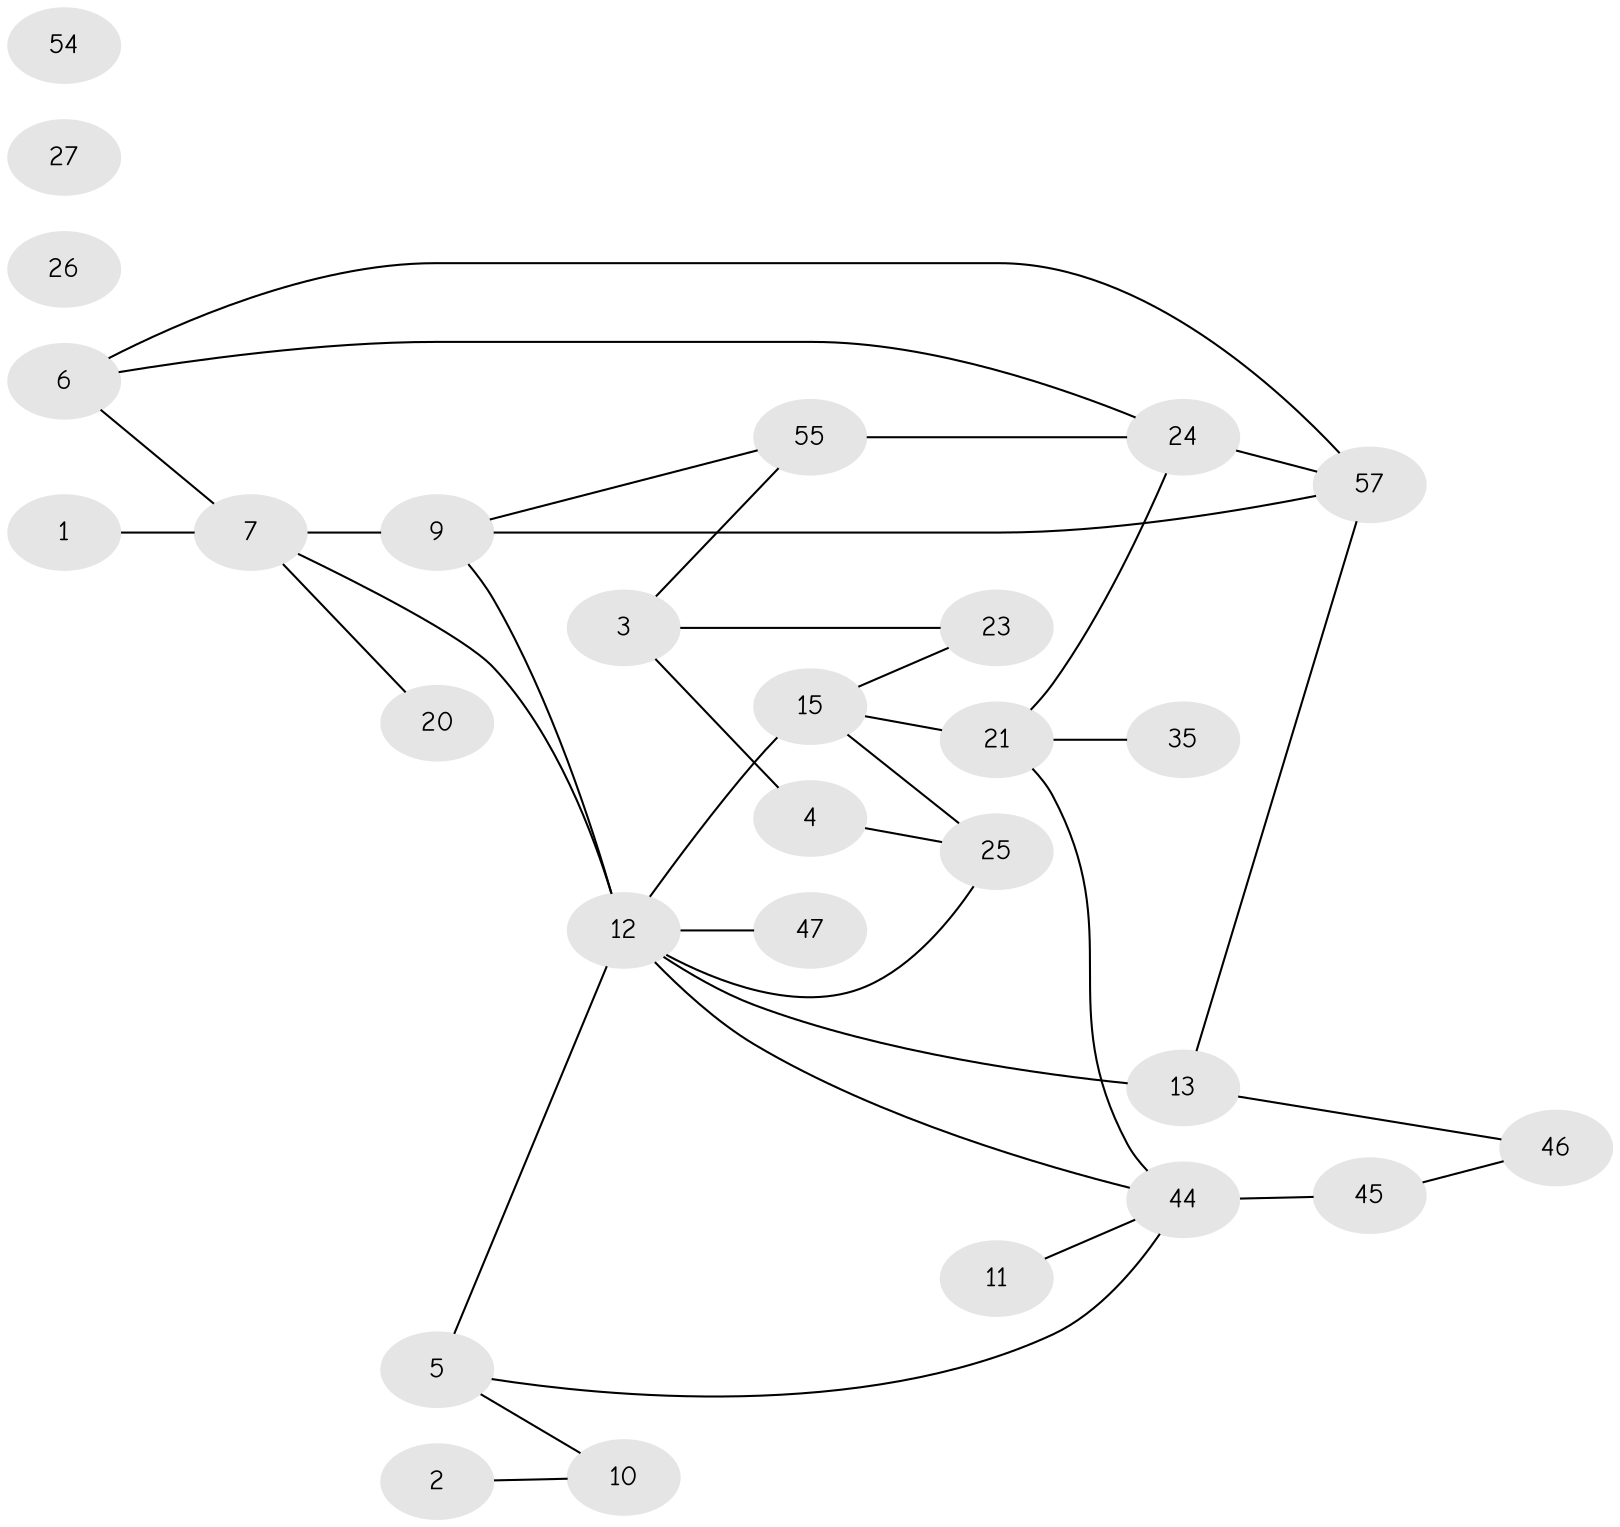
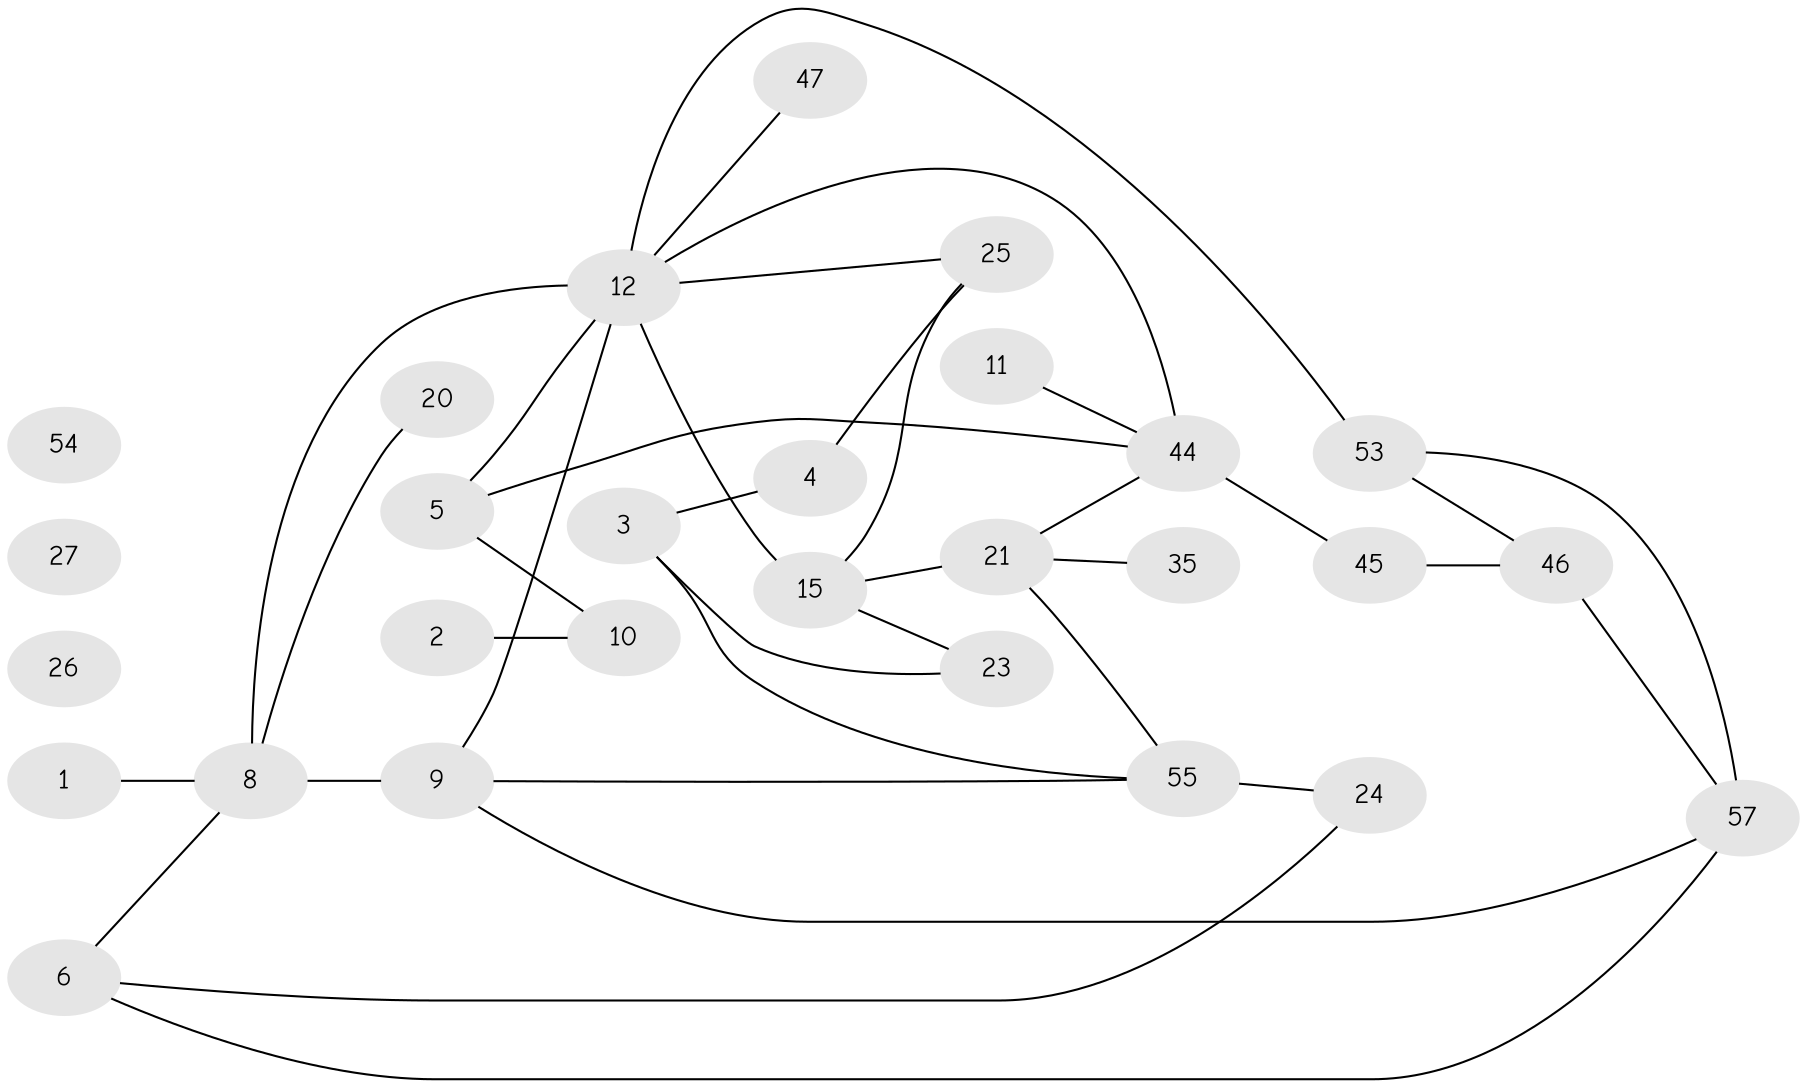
(1277, 461) -> (1649, 692)
(251, 533) -> (251, 781)
(1107, 596) -> (1096, 665)
(1183, 1088) -> (1370, 453)
